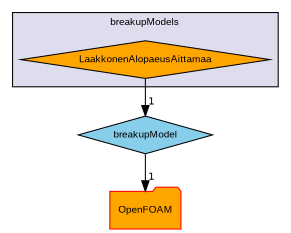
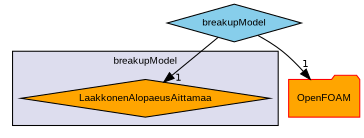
(145, 22) -> (145, 61)
(145, 93) -> (193, 58)
